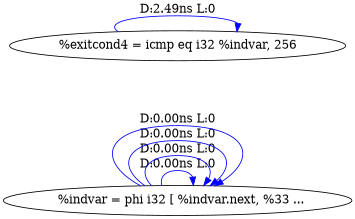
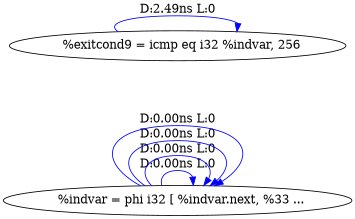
(178, 46) -> (178, 46)
